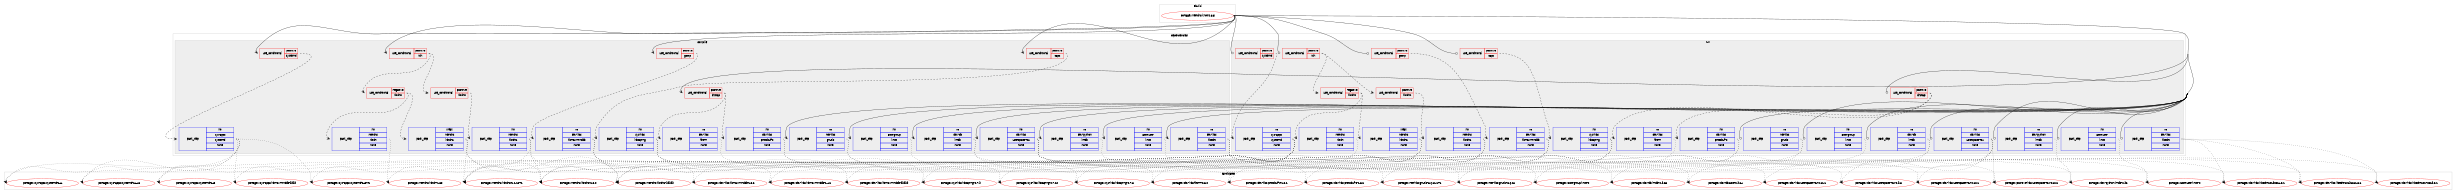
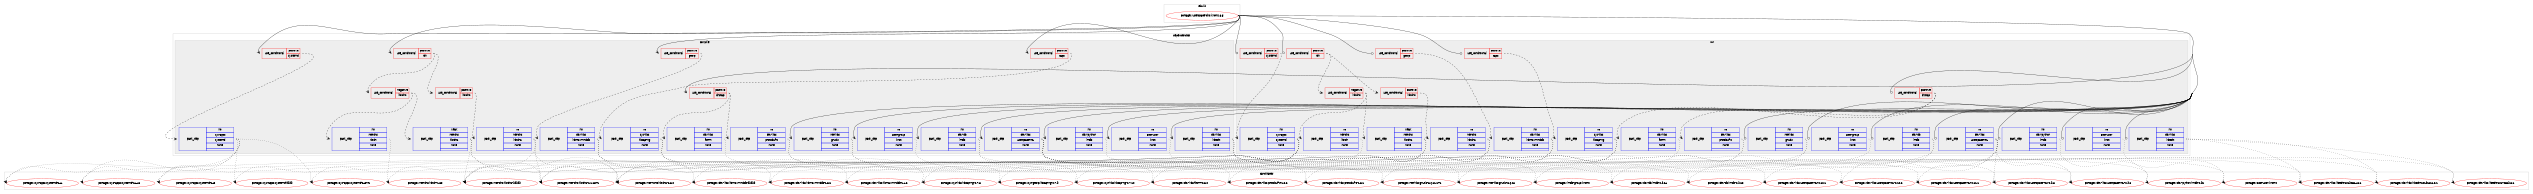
(1198, 16) -> (1202, 16)
(272, 183) -> (272, 183)
(578, 183) -> (654, 183)
(960, 183) -> (1037, 183)
(1572, 183) -> (1572, 183)
(1726, 183) -> (1649, 183)
(2032, 183) -> (1878, 183)
none -> (2108, 183)
